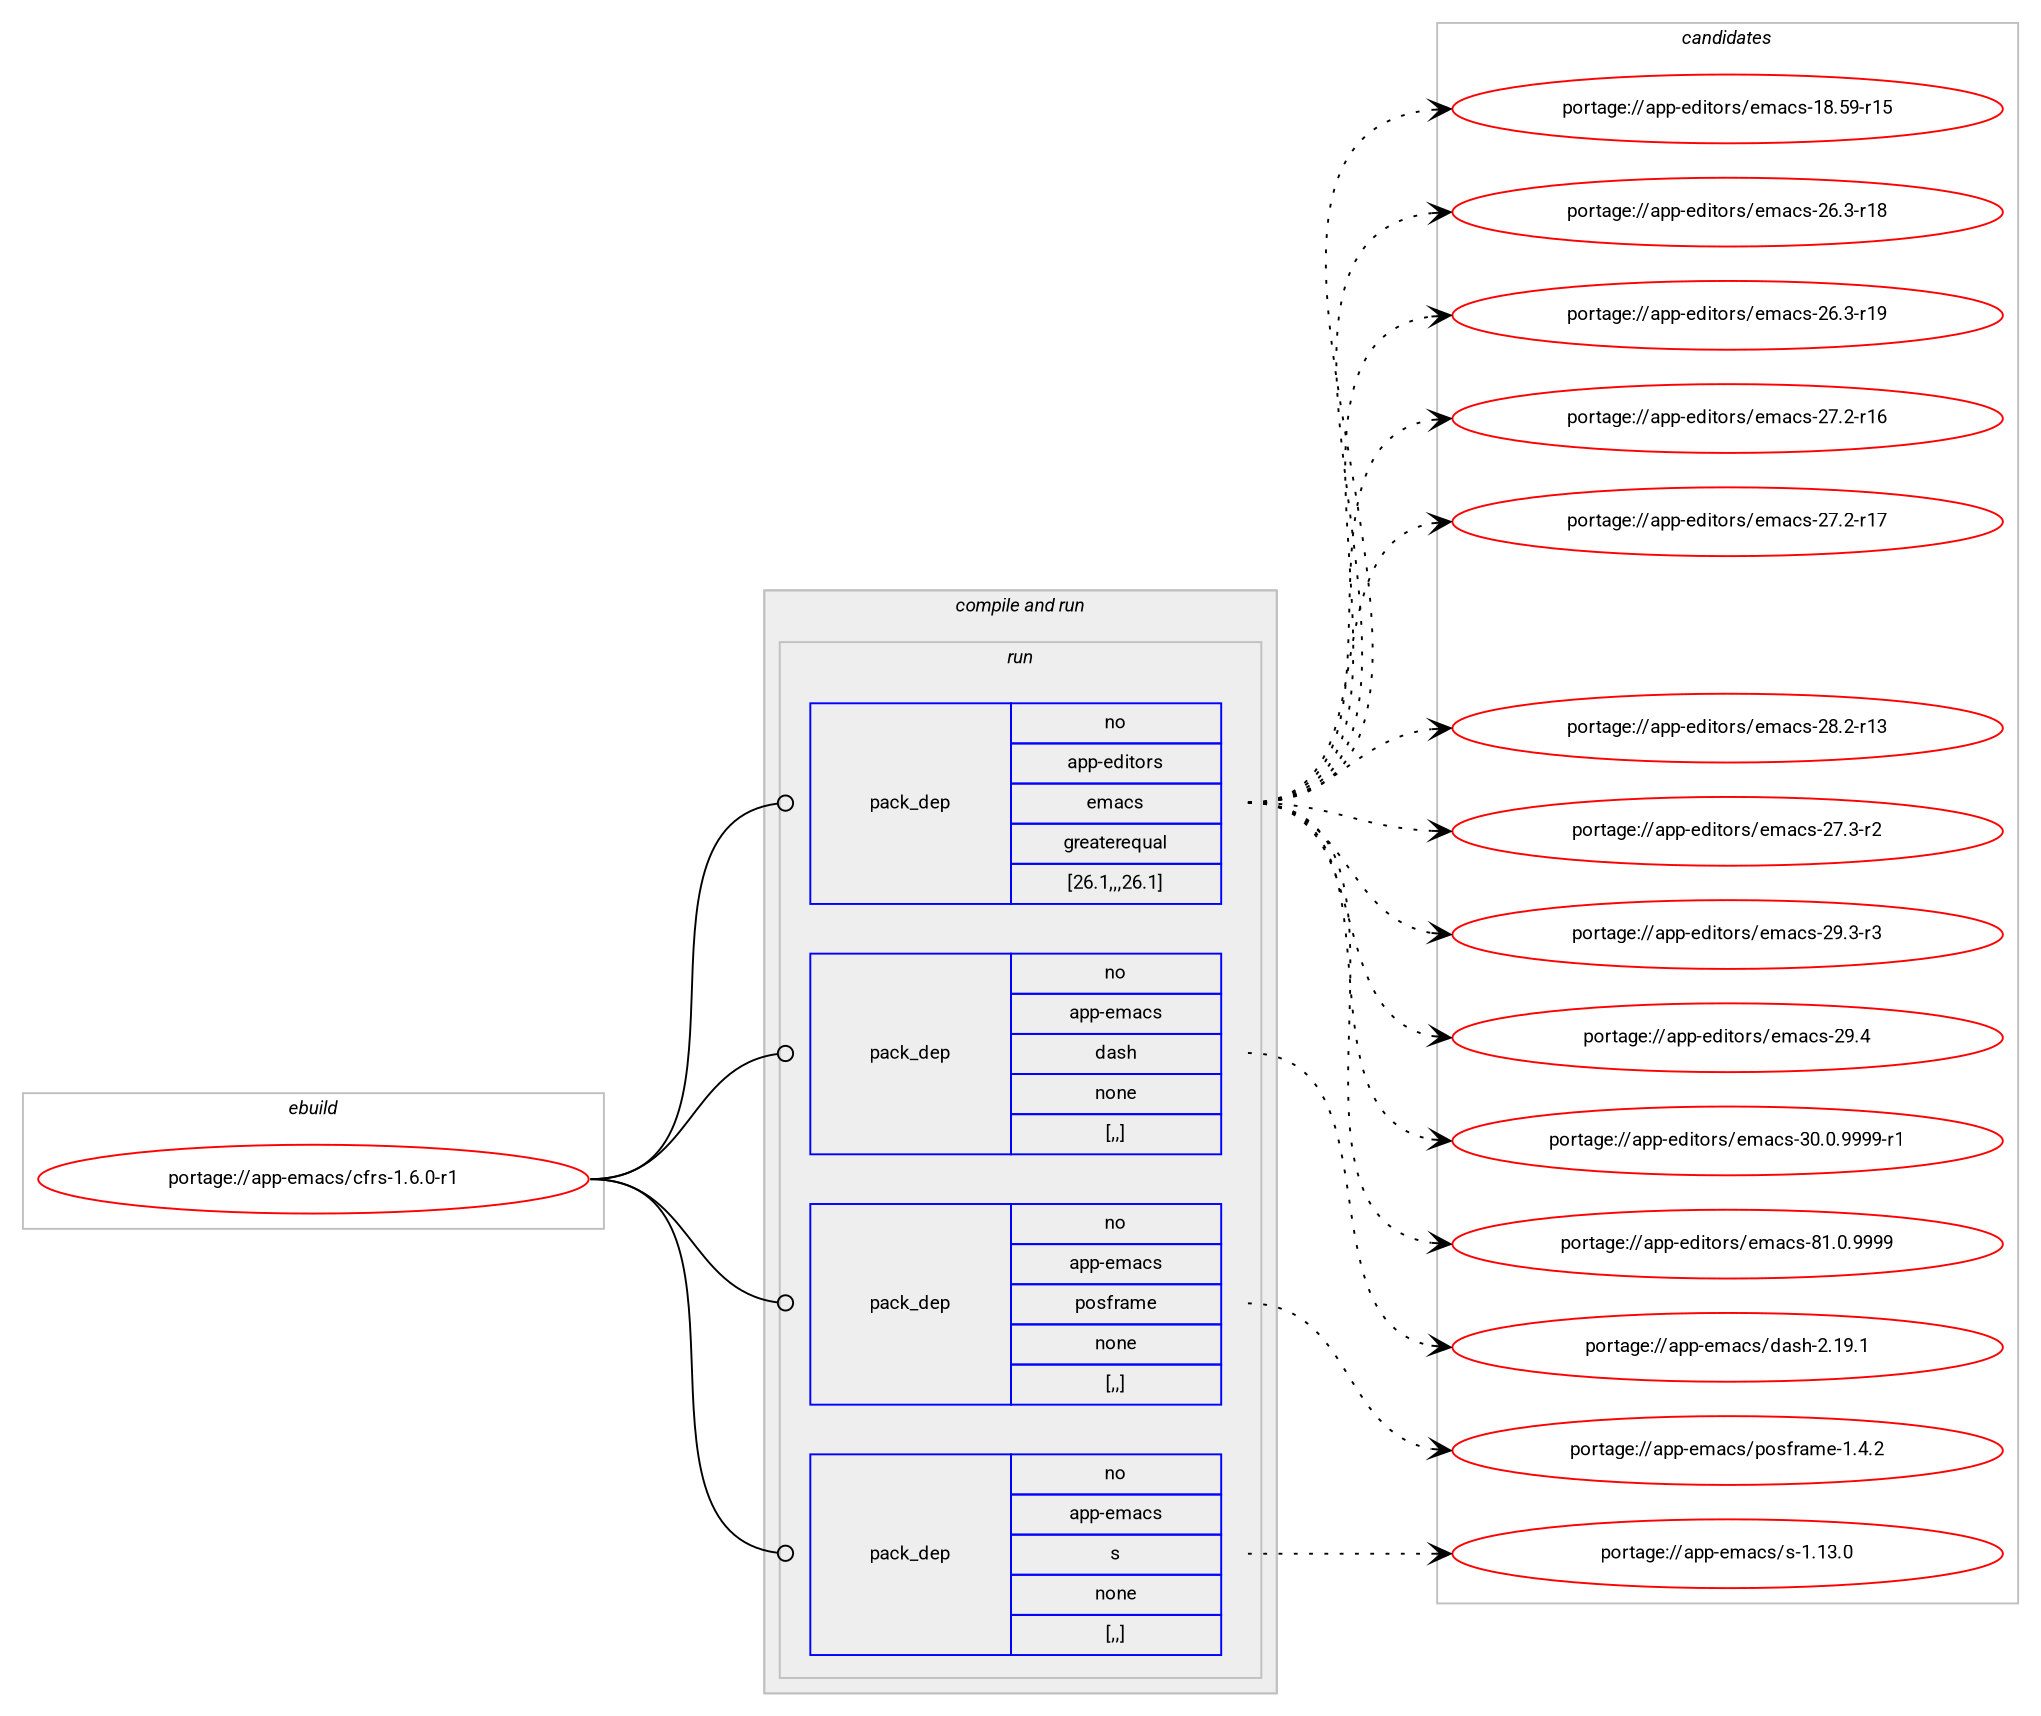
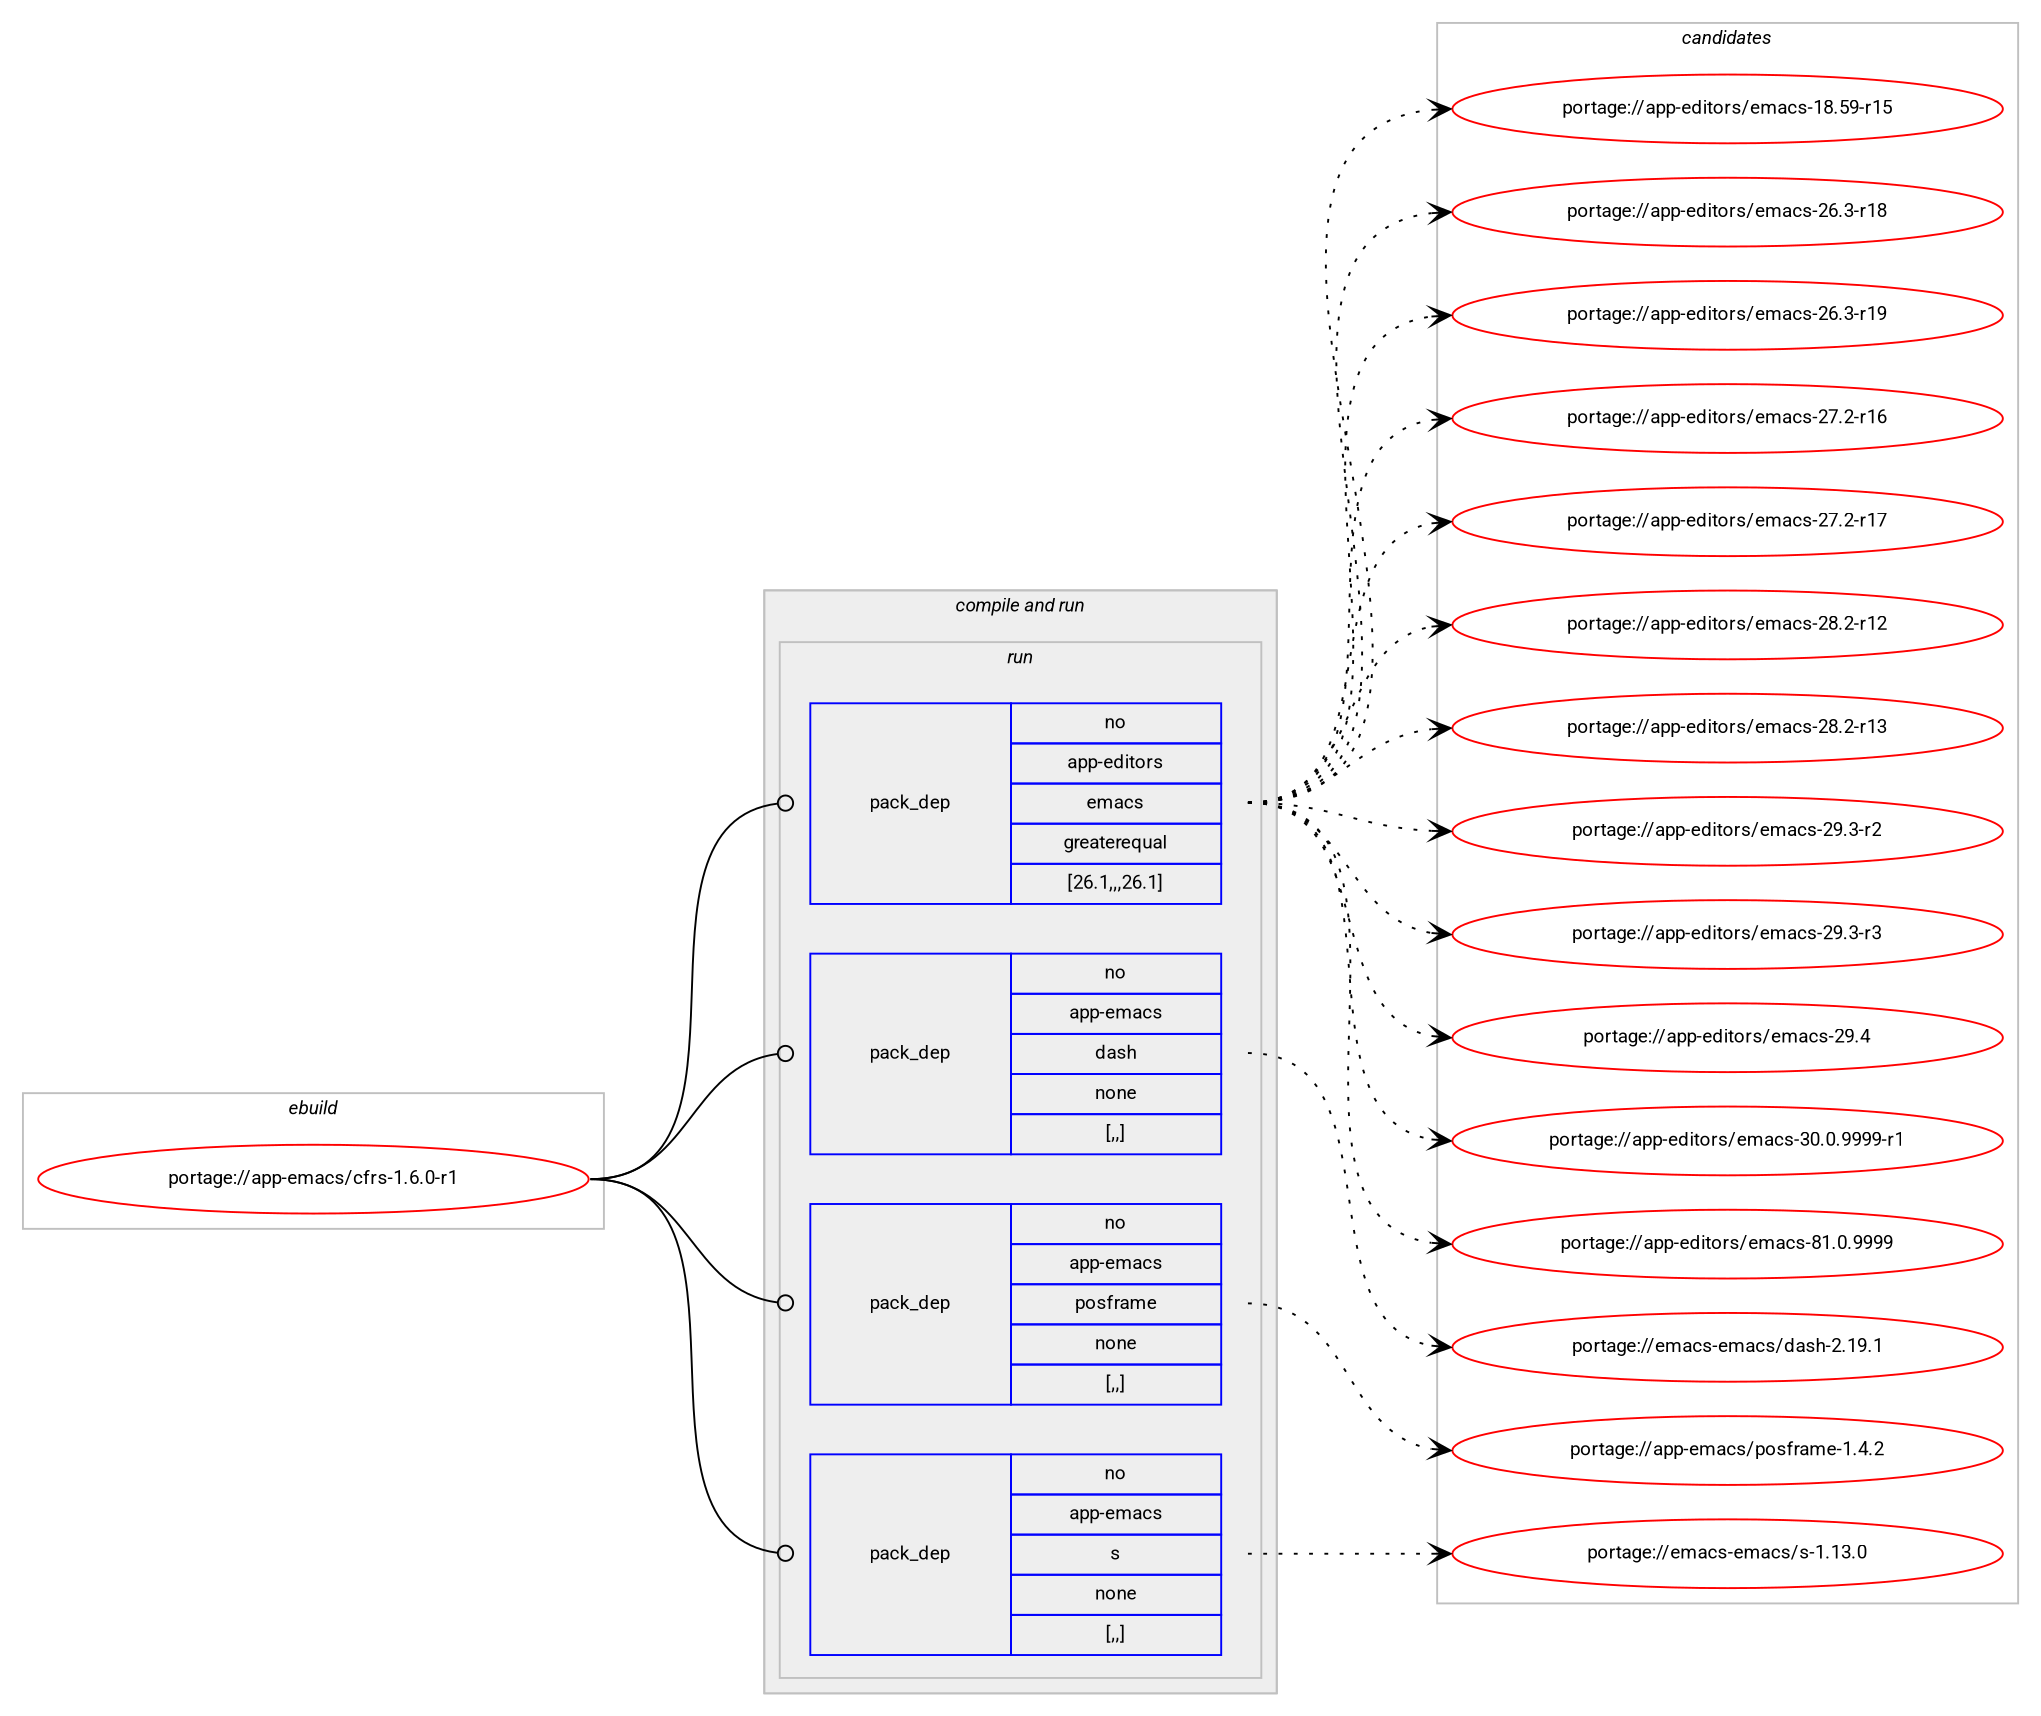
none -> (1728, 625)
(1728, 831) -> (1728, 831)
(1728, 1347) -> (1728, 1347)
(1728, 1554) -> (1728, 1554)
